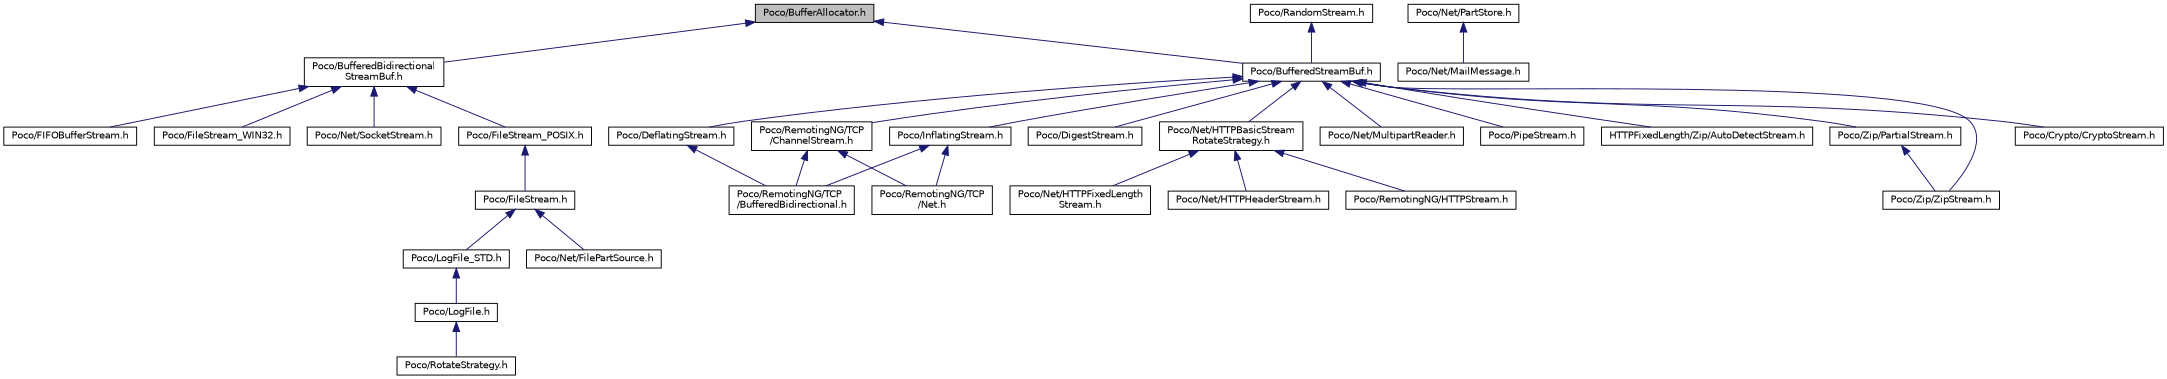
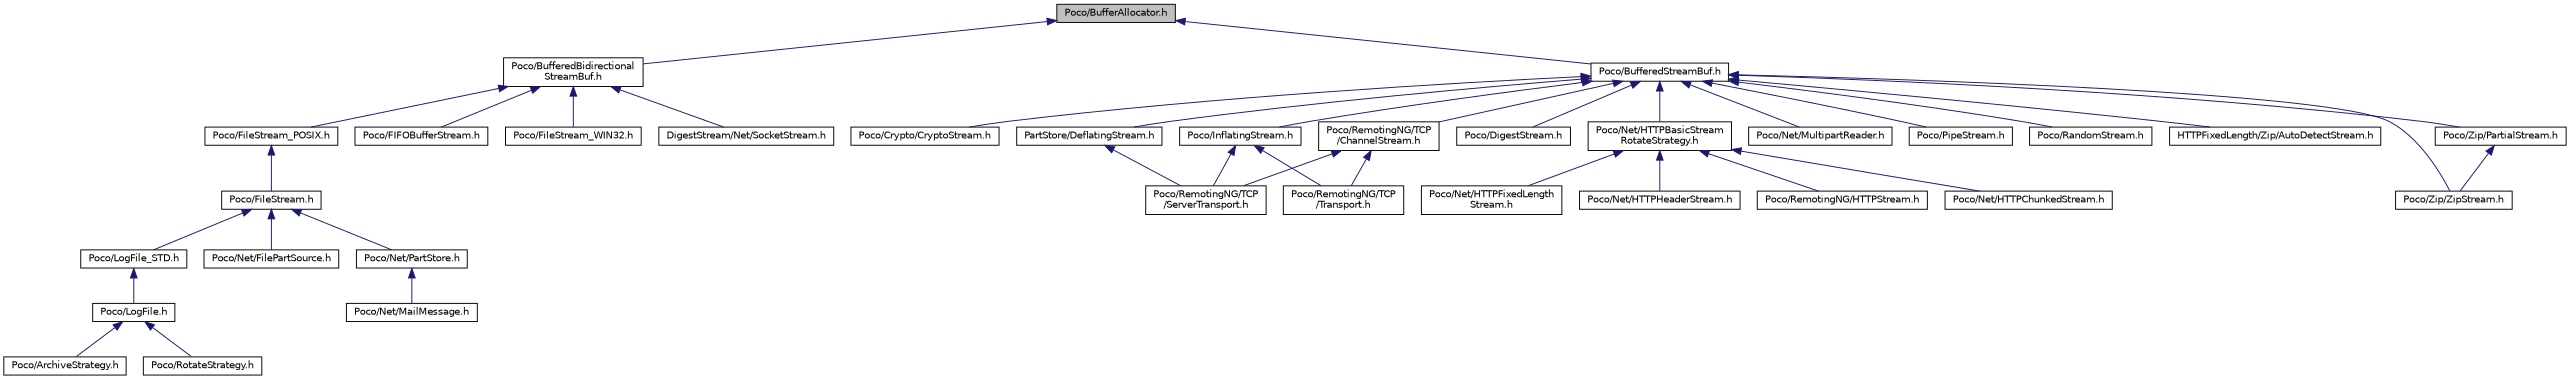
(1312, 48) -> (1896, 102)
(374, 136) -> (746, 136)
(671, 136) -> (1089, 136)
(792, 200) -> (1206, 200)
(932, 200) -> (1344, 200)
none -> (2029, 200)
none -> (346, 231)
none -> (65, 366)
